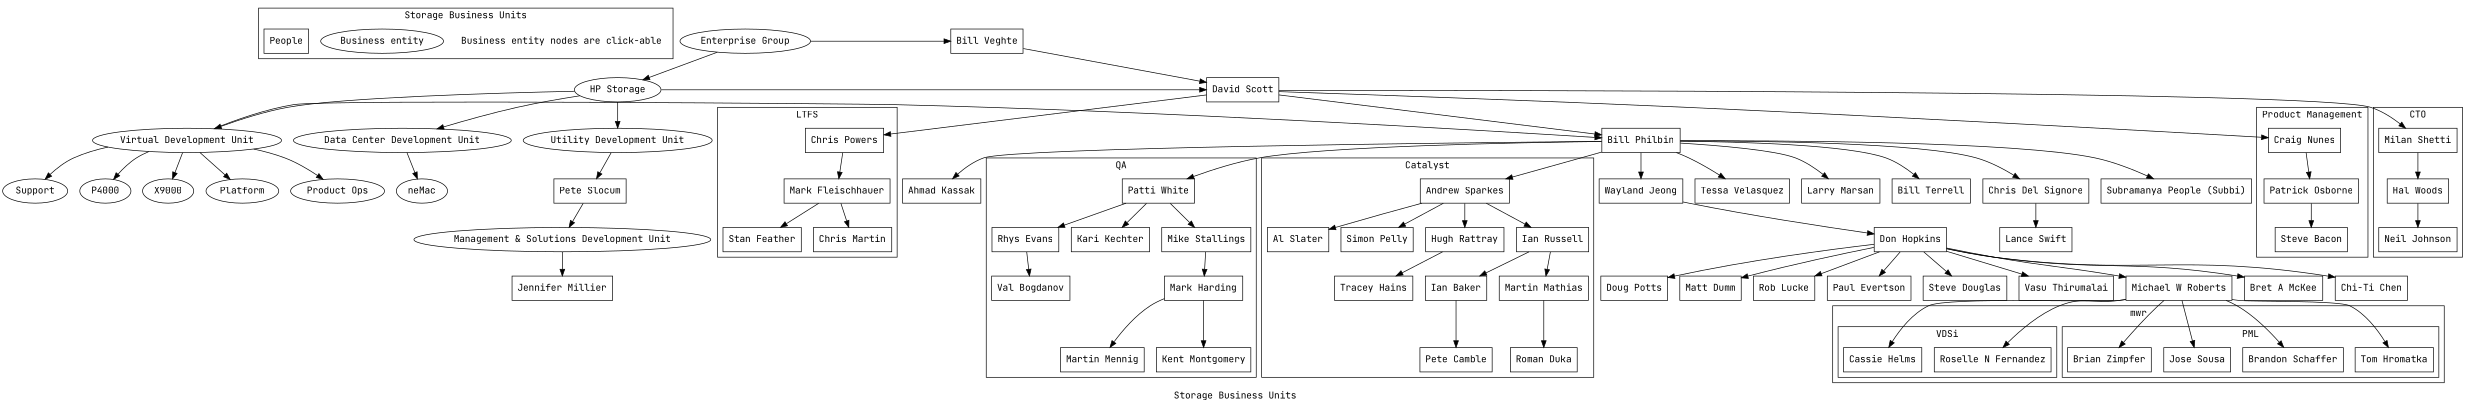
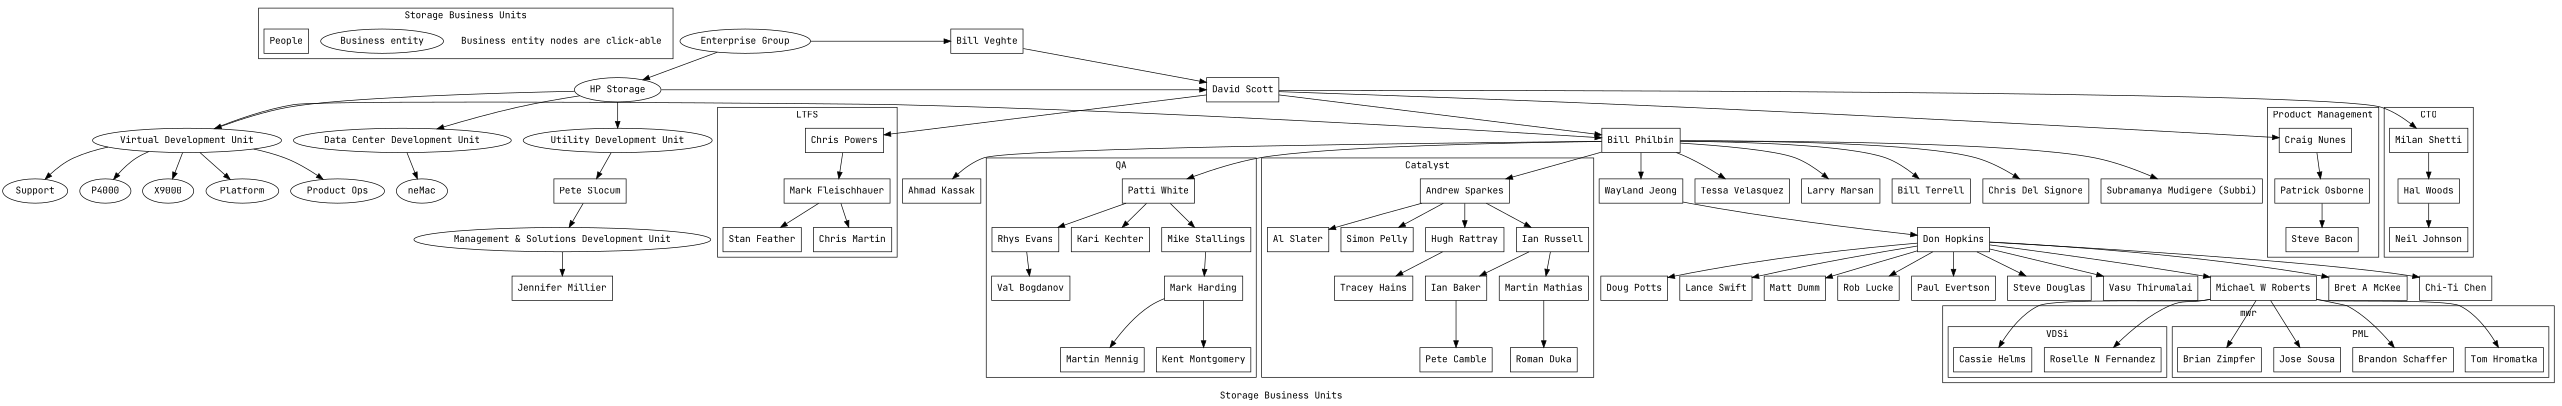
(2176, 191) -> (2182, 191)
(2036, 212) -> (1838, 260)
